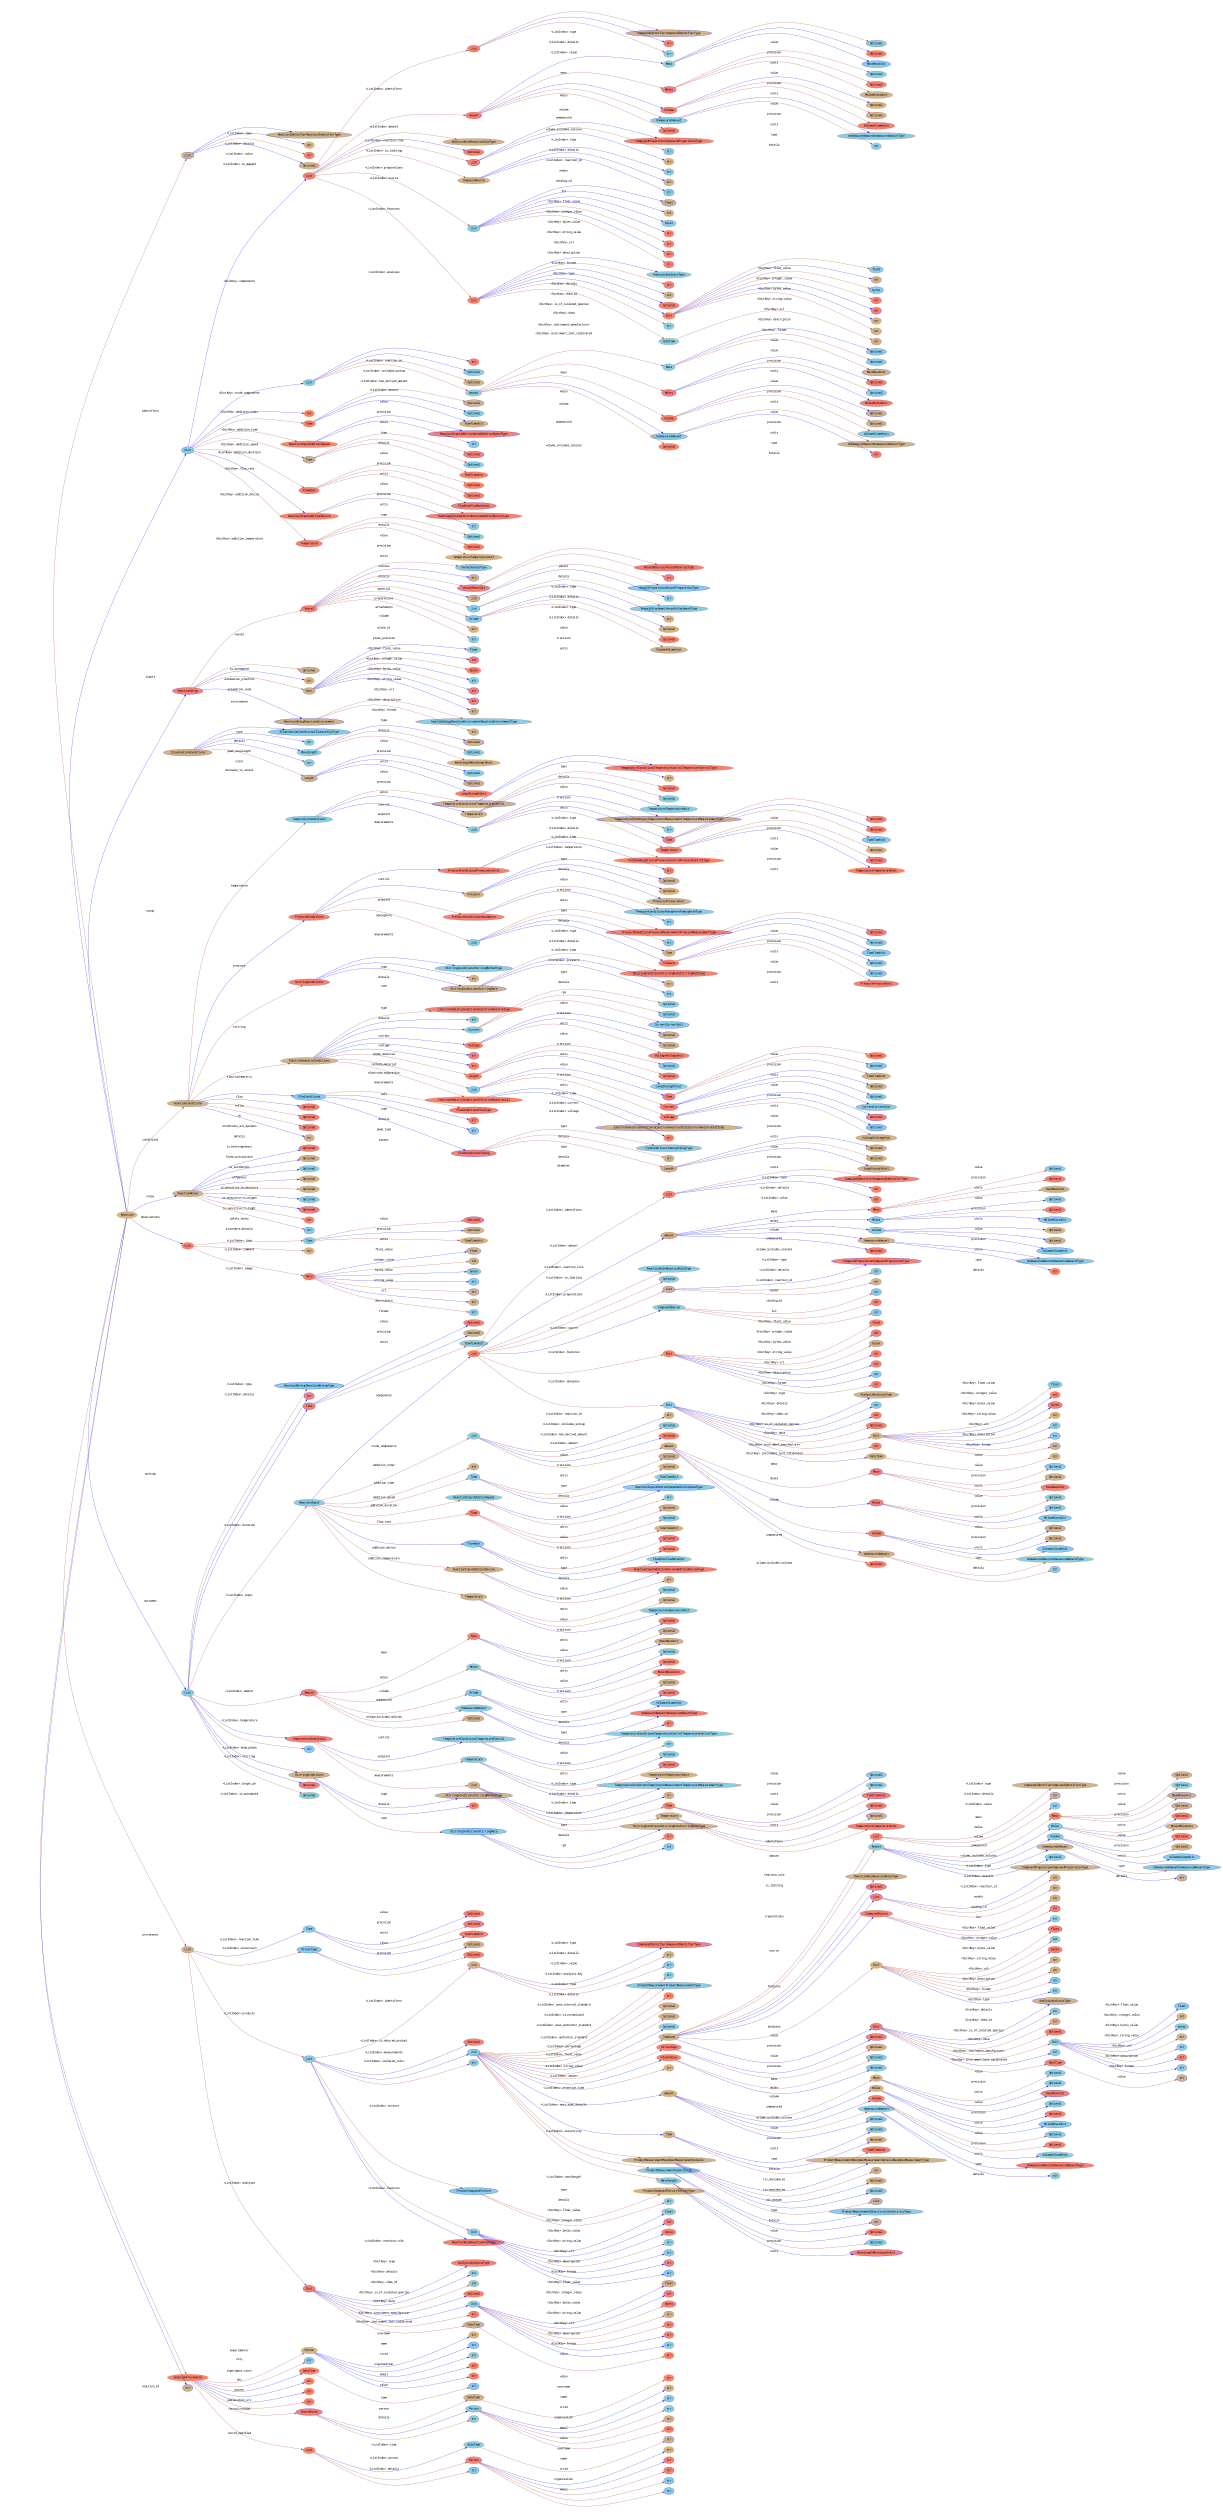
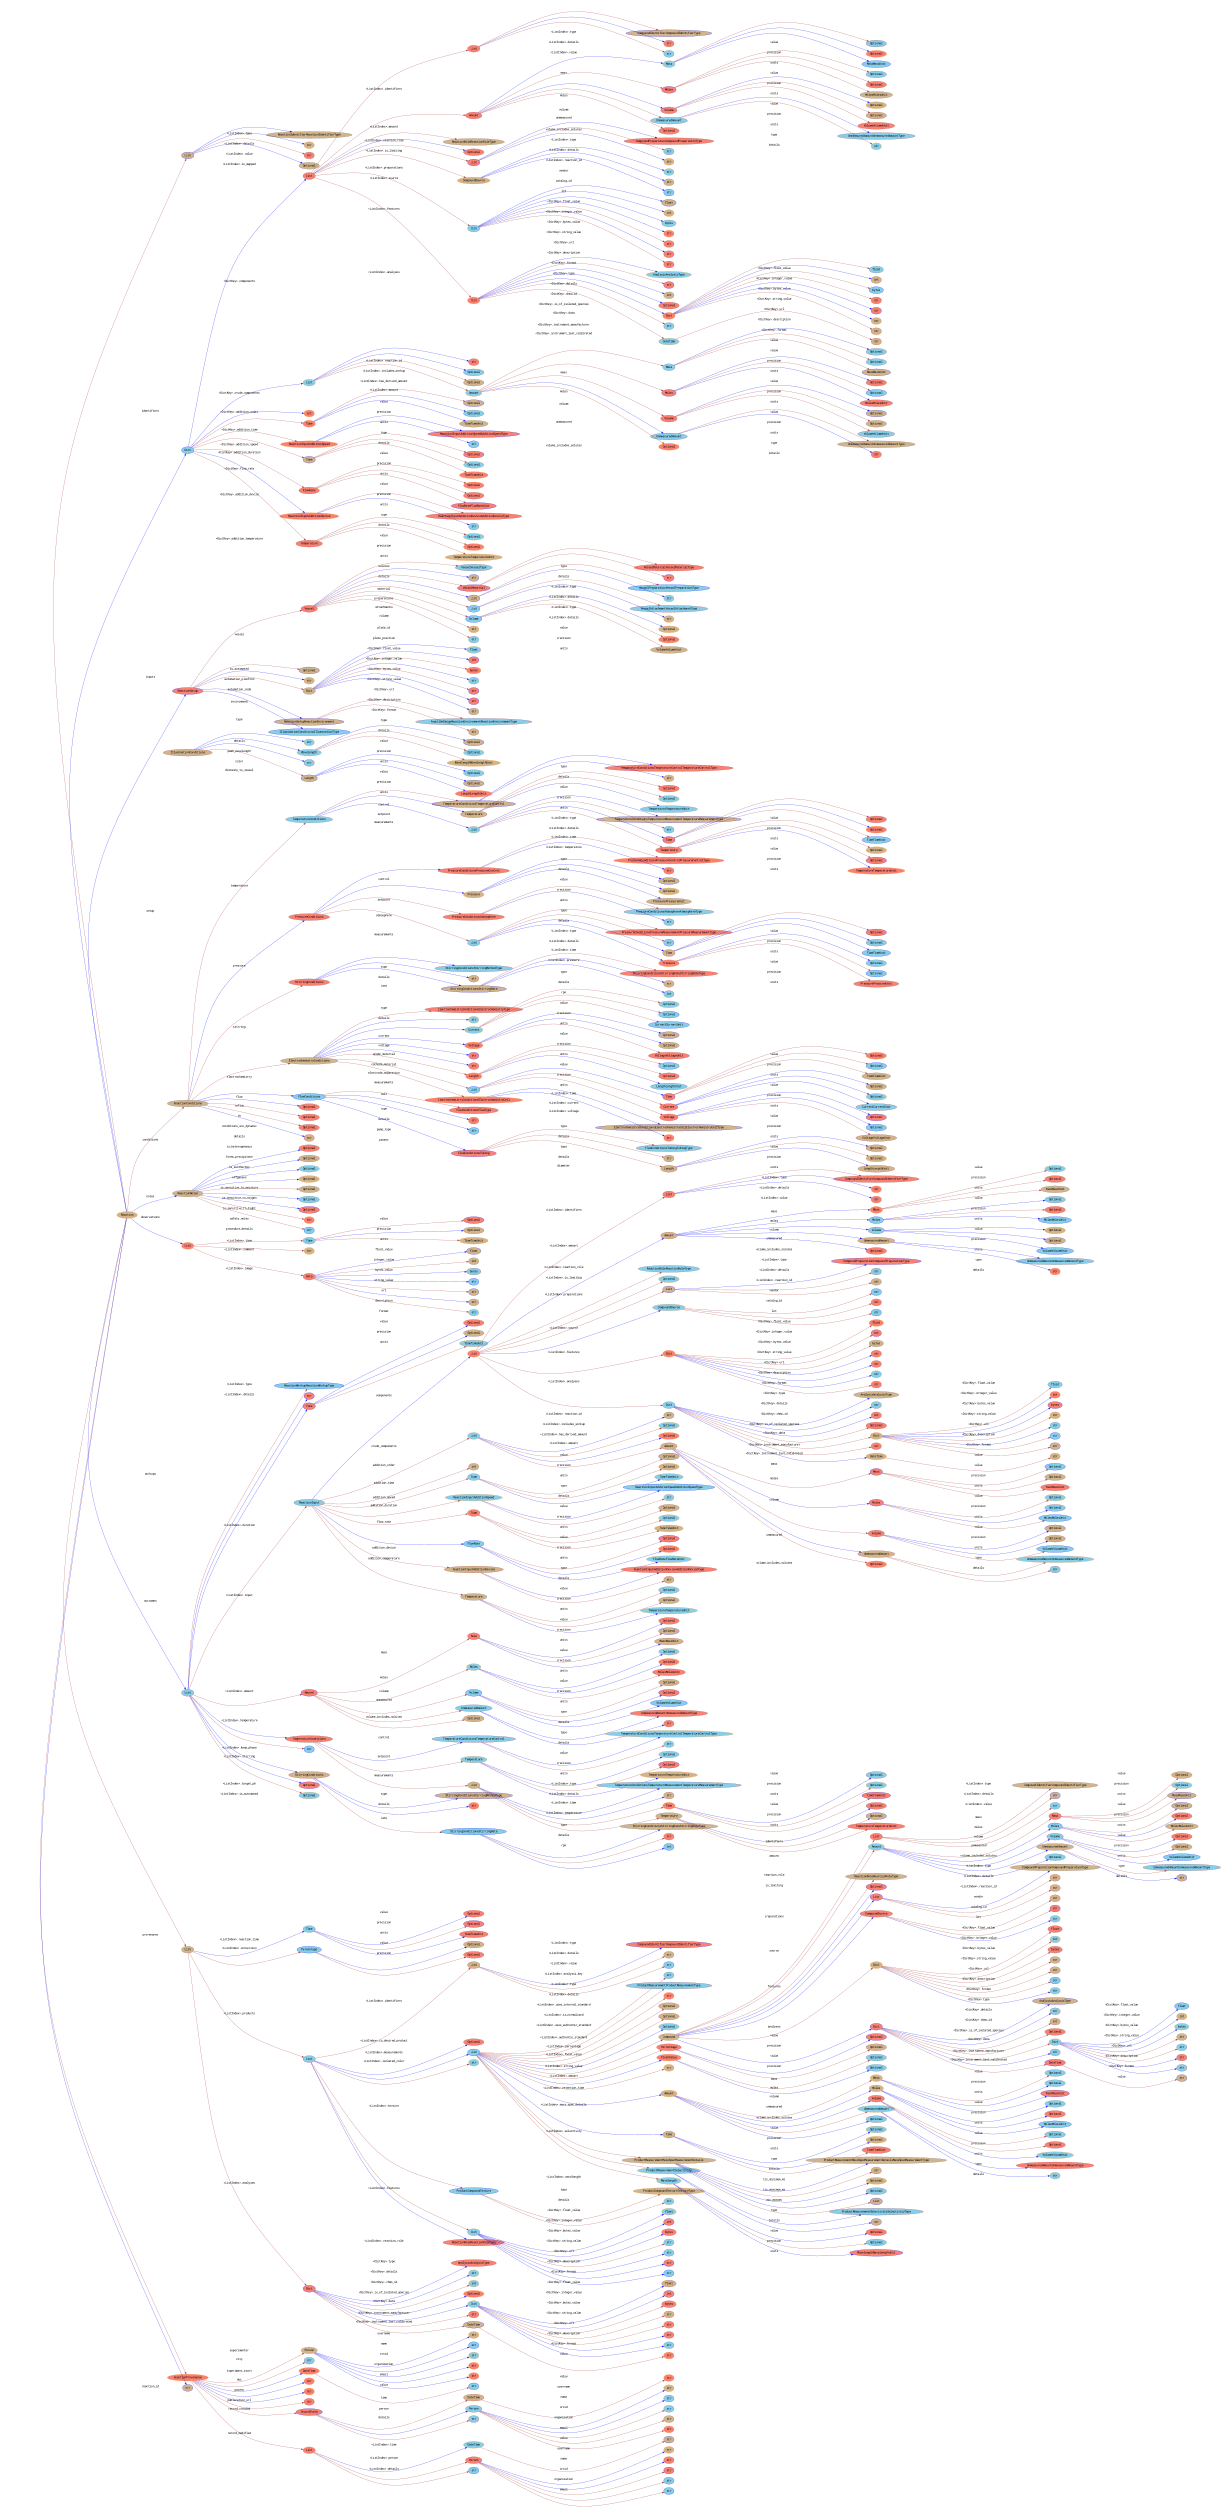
(564, 566) -> (564, 566)
(235, 728) -> (254, 703)
